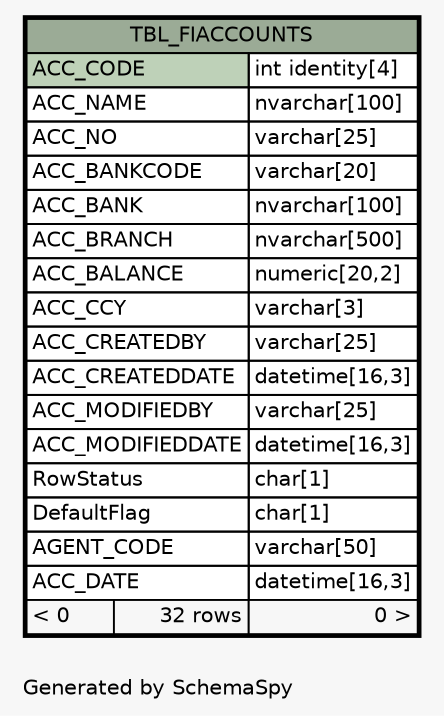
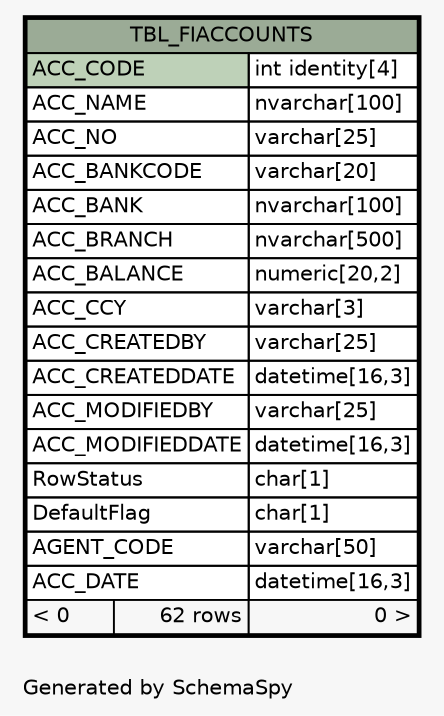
(201, 616) -> (201, 616)
